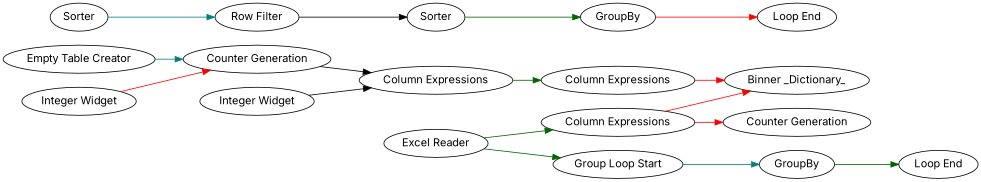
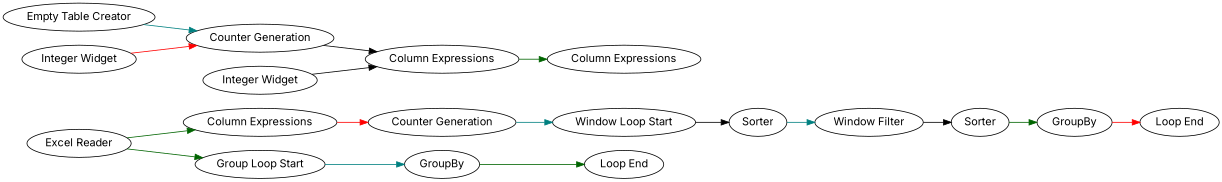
(257, 17) -> (869, 122)
(797, 80) -> none
none -> (624, 122)
